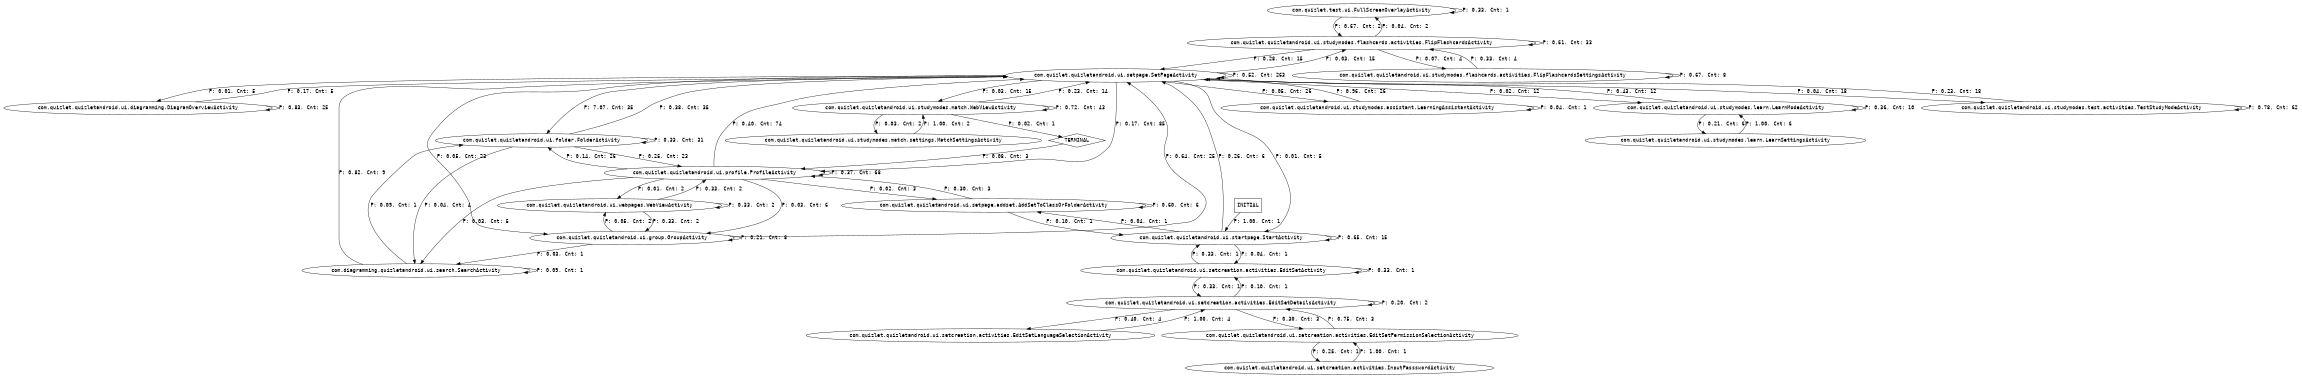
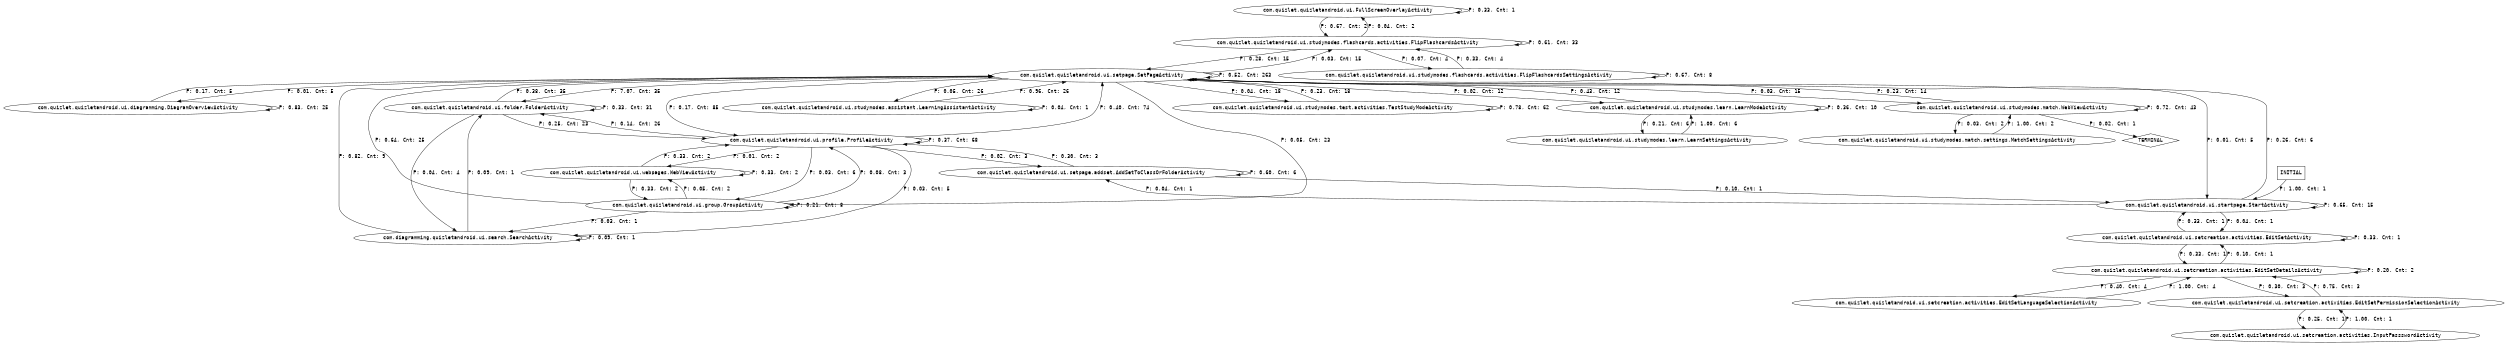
(1362, 10) -> (1348, 10)
(934, 159) -> (841, 190)
